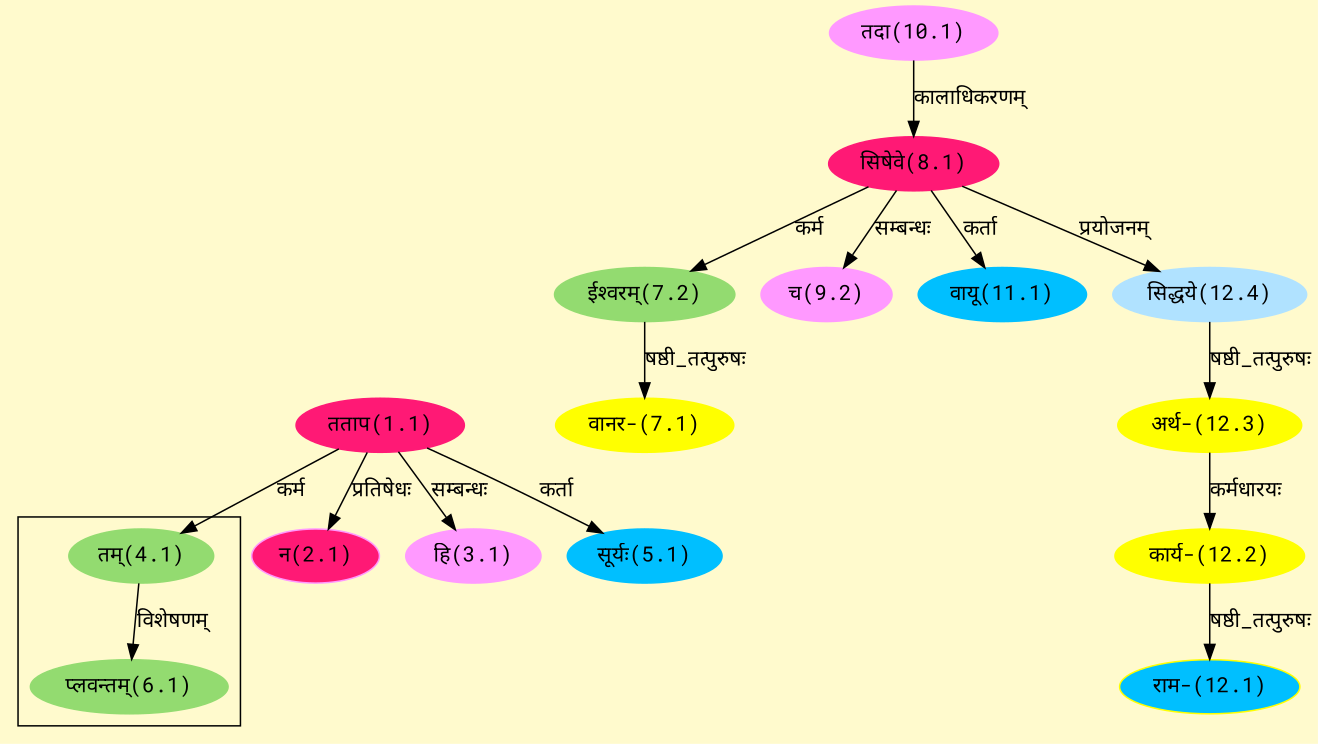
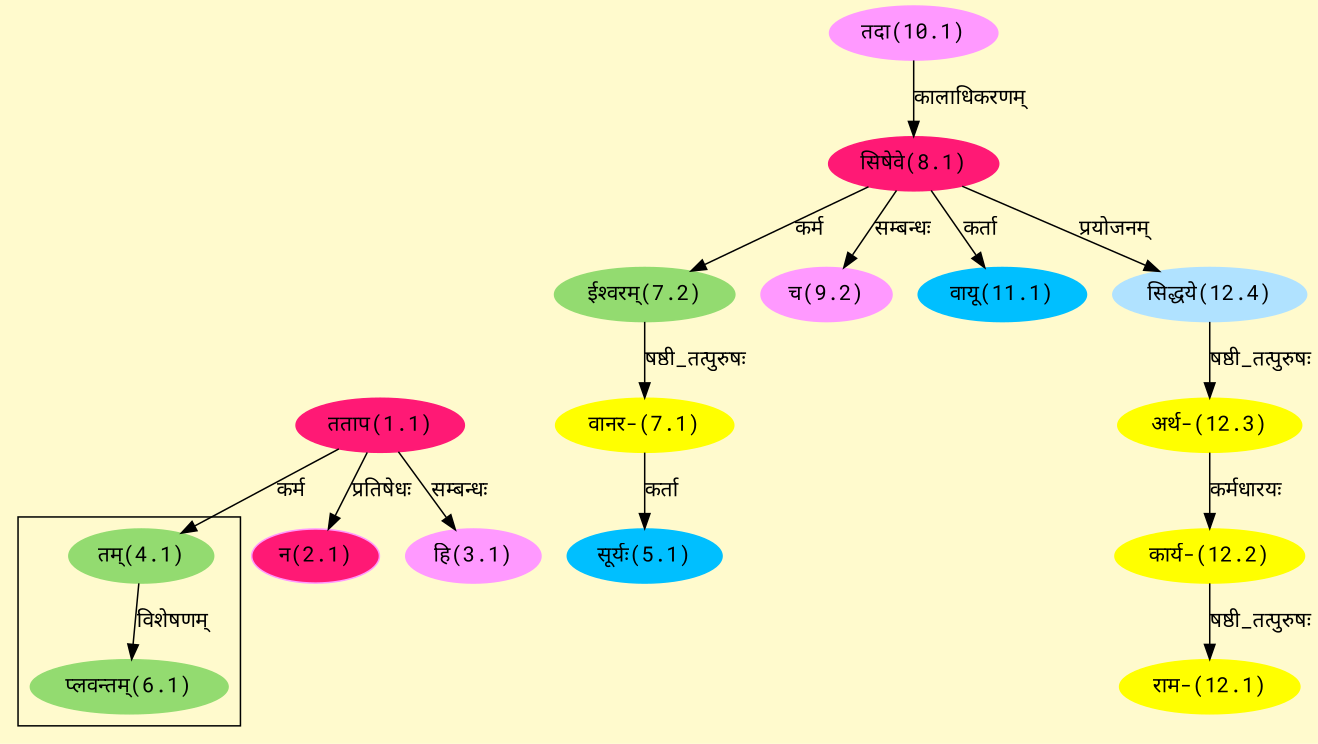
(508, 486) -> (645, 483)
(1210, 687) -> (1210, 687)
